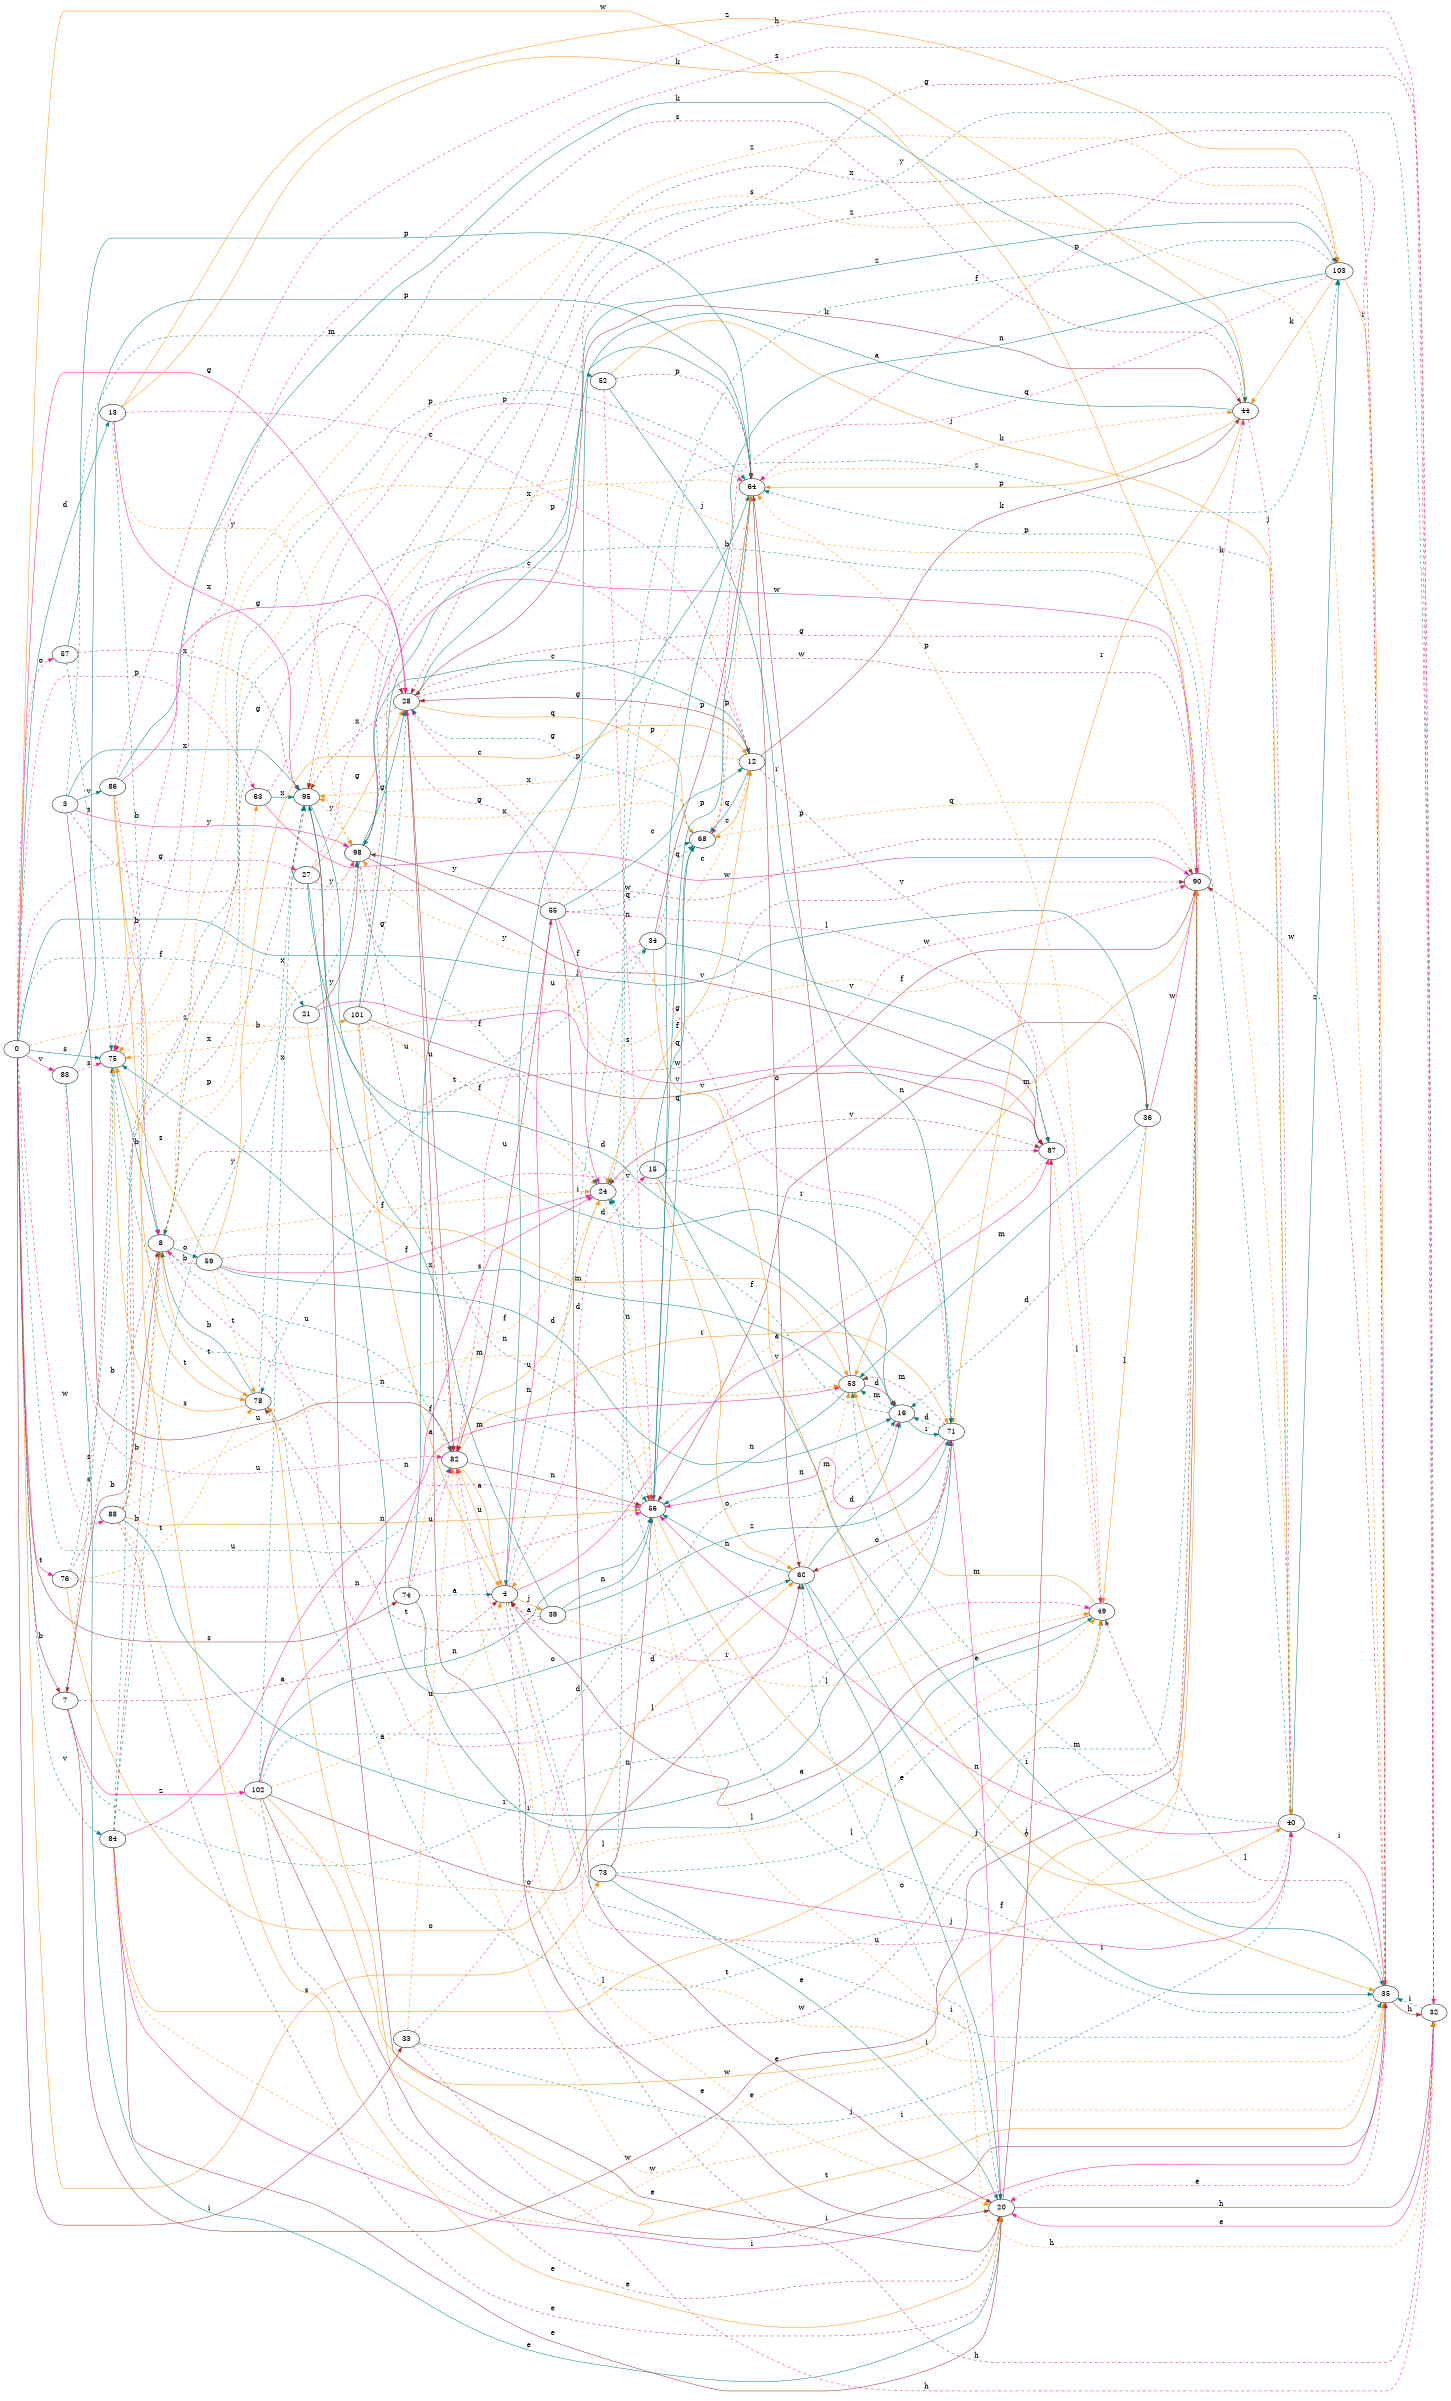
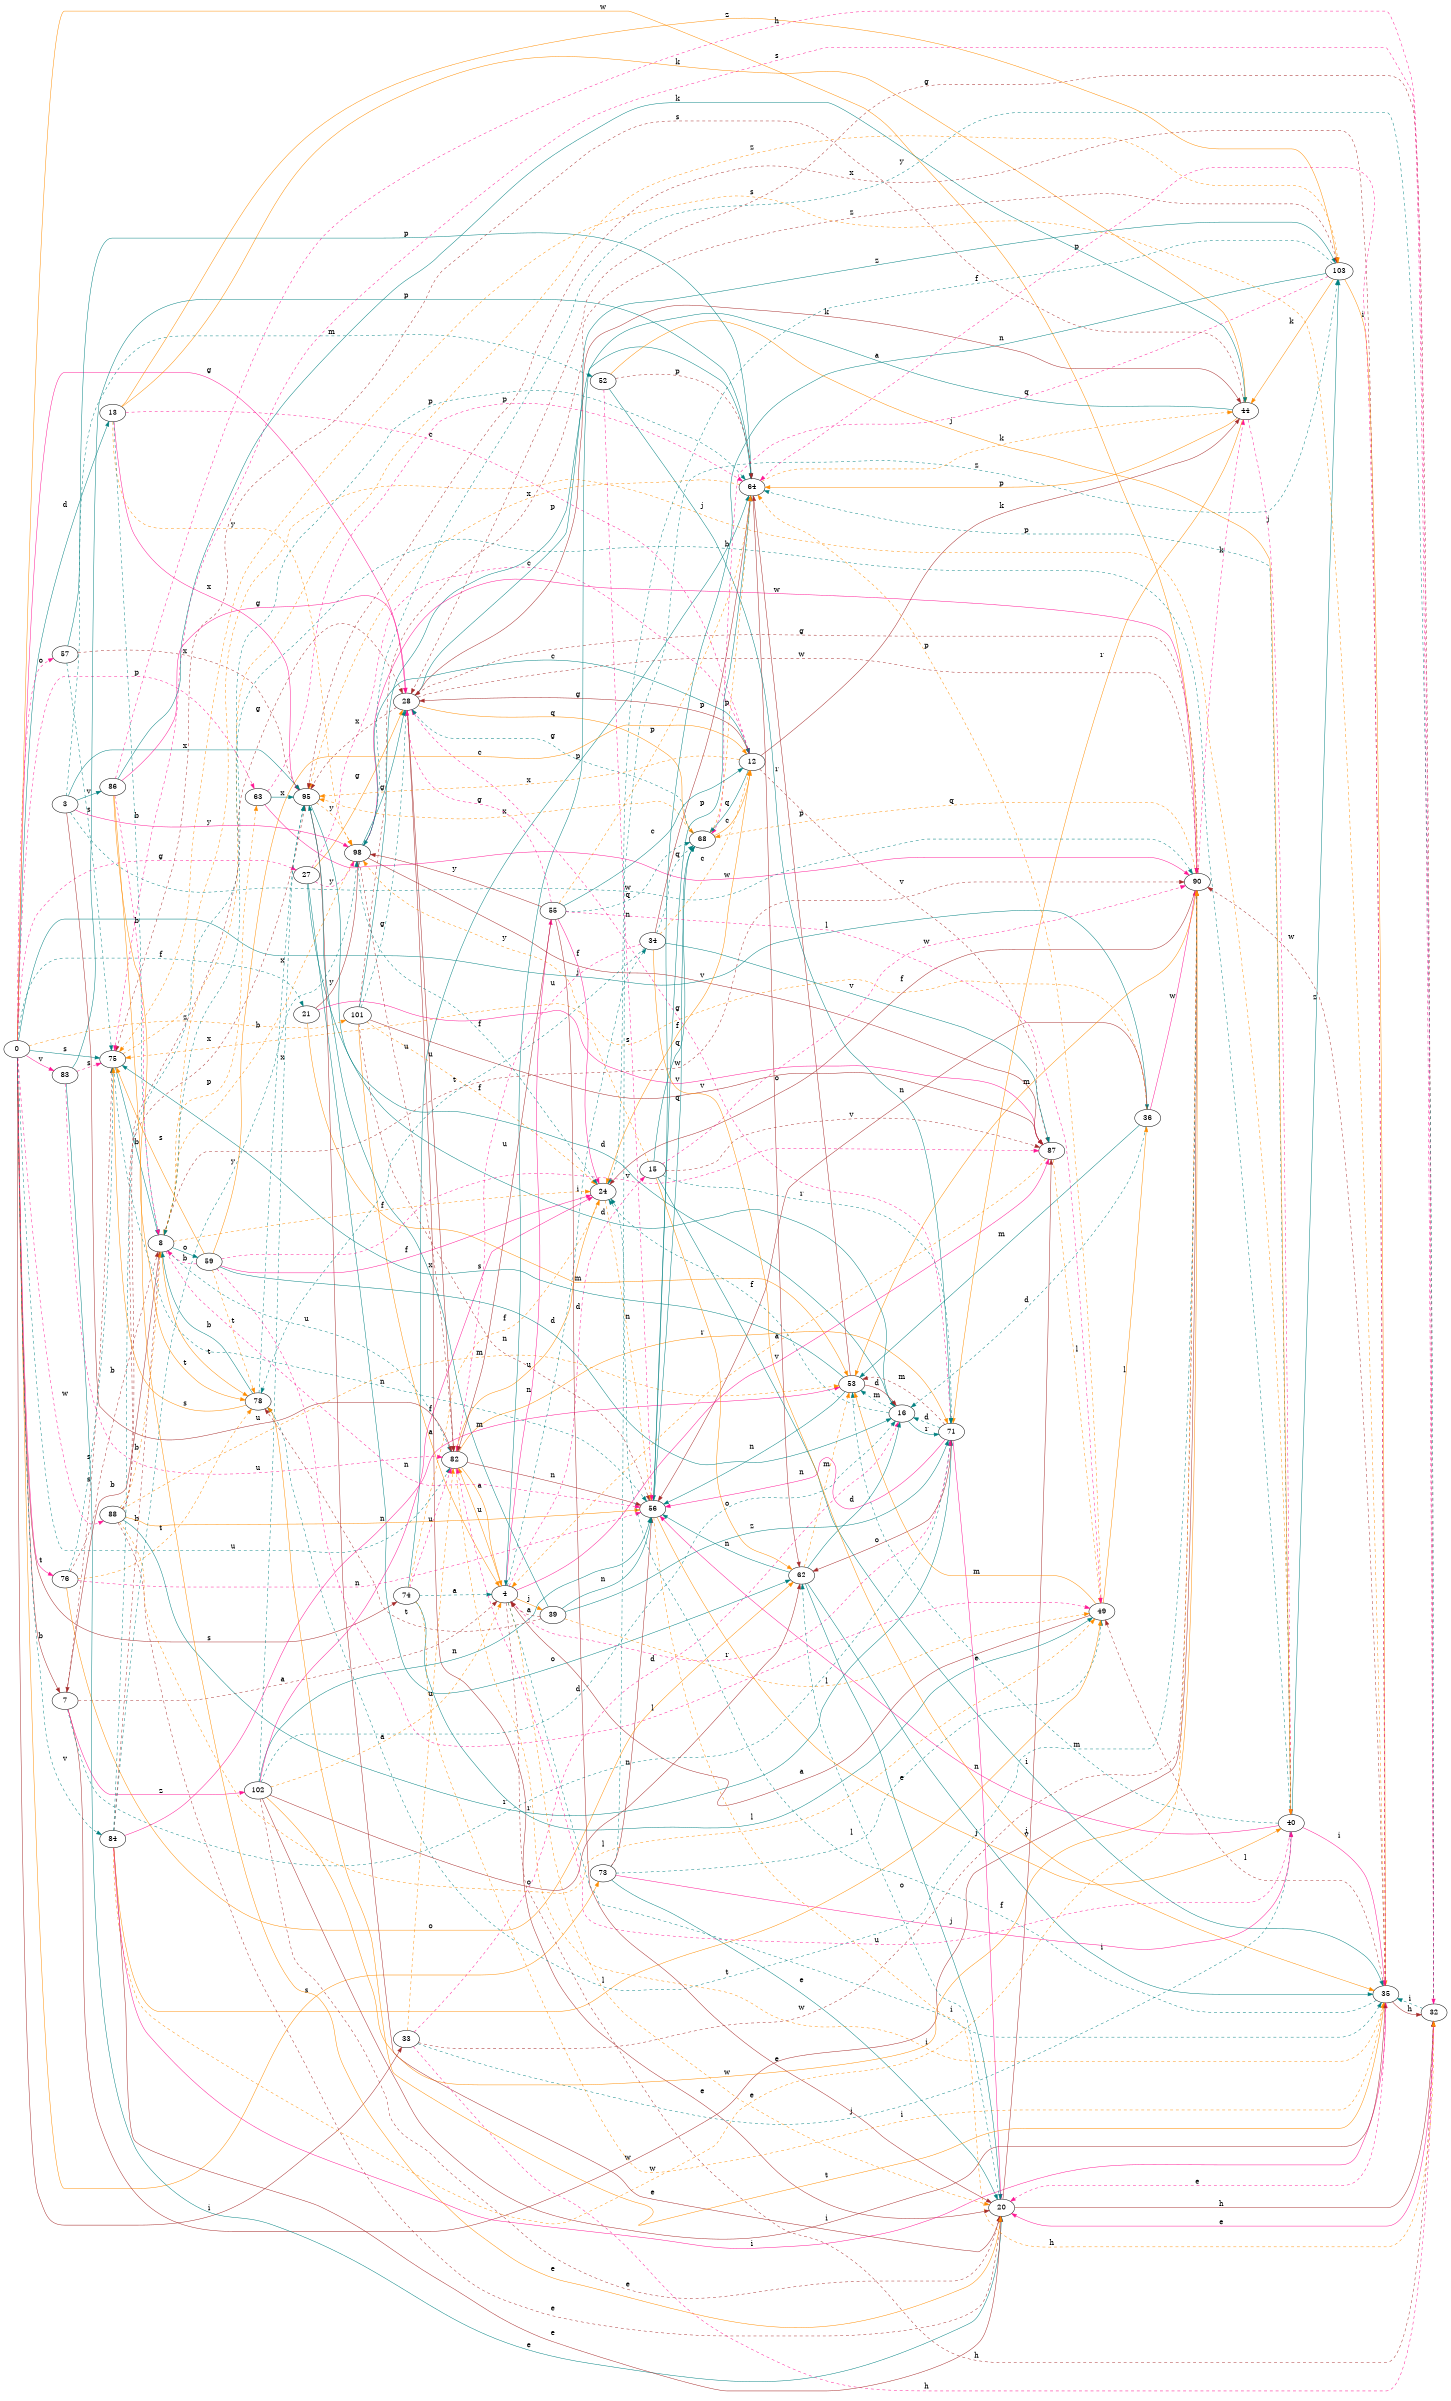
(655, 894) -> (655, 894)
(1125, 1362) -> (1127, 1368)
(802, 1575) -> (802, 1575)
